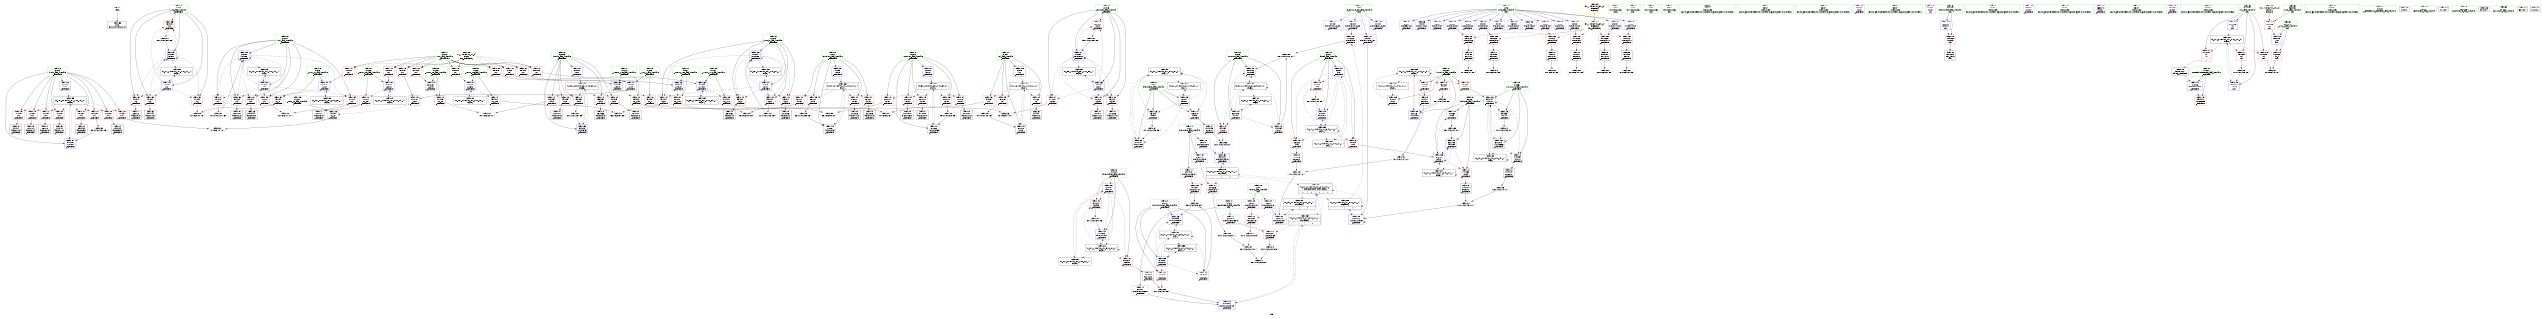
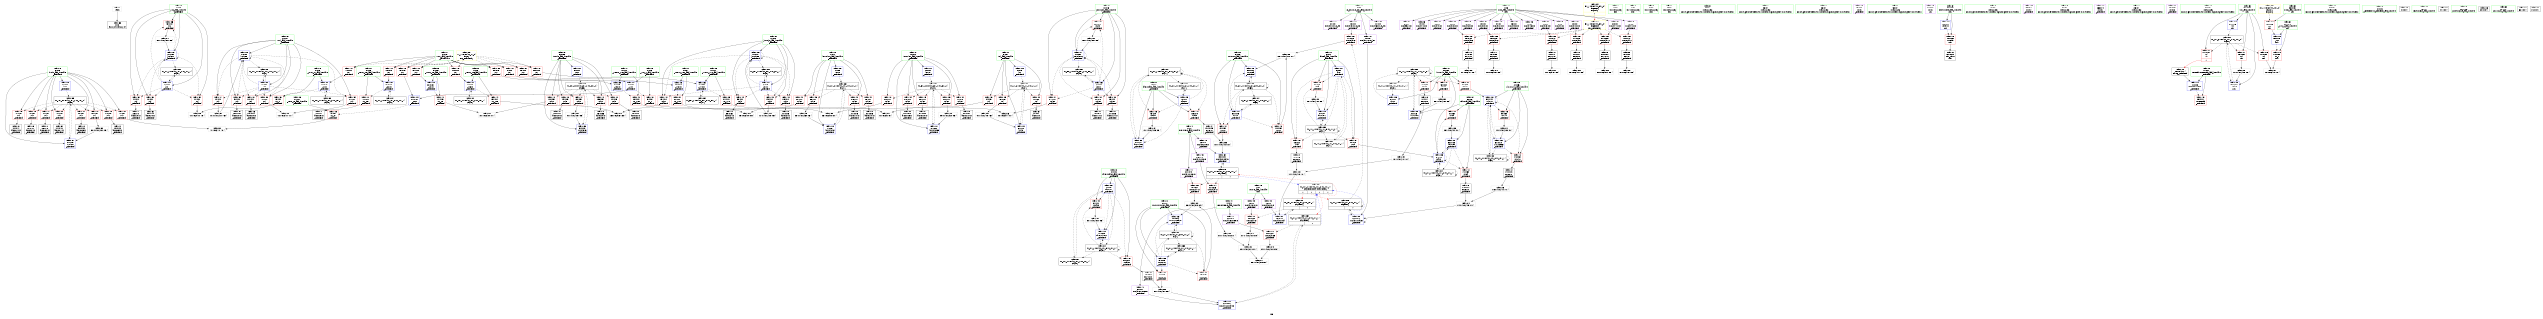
(1615, 12) -> (1615, 12)
